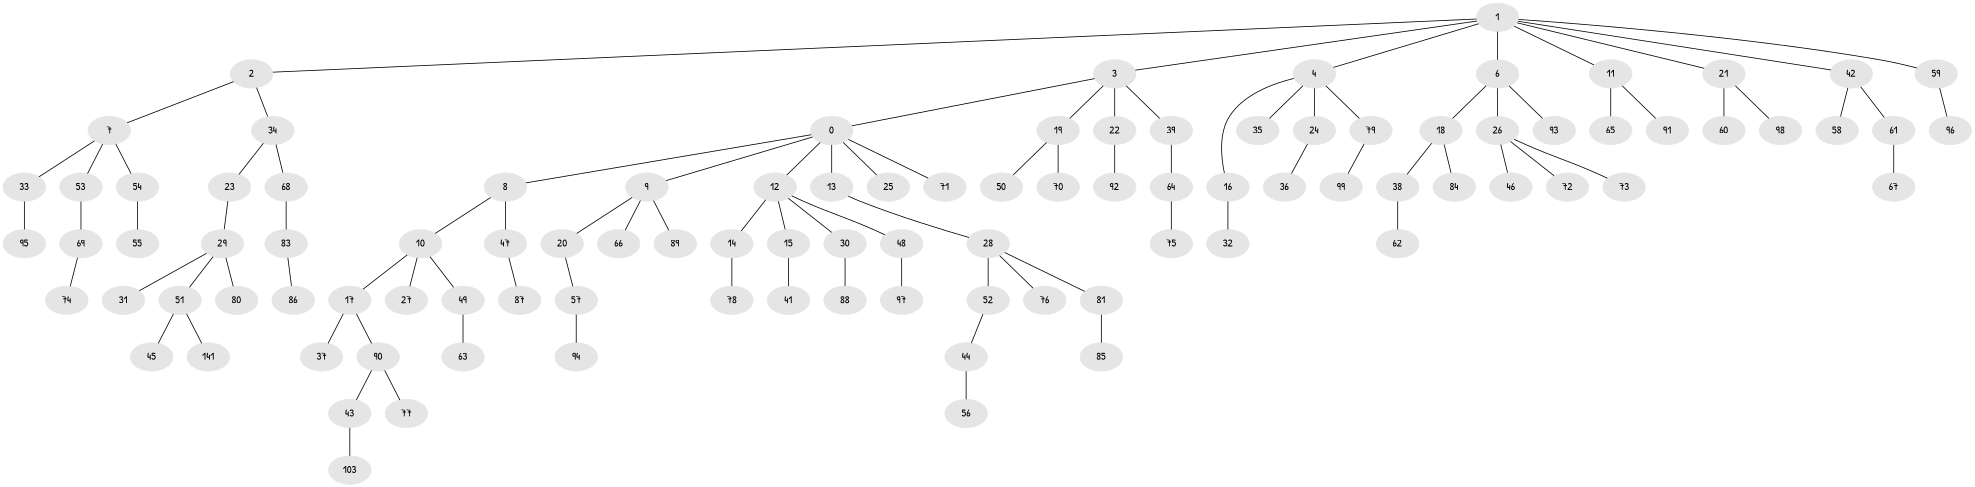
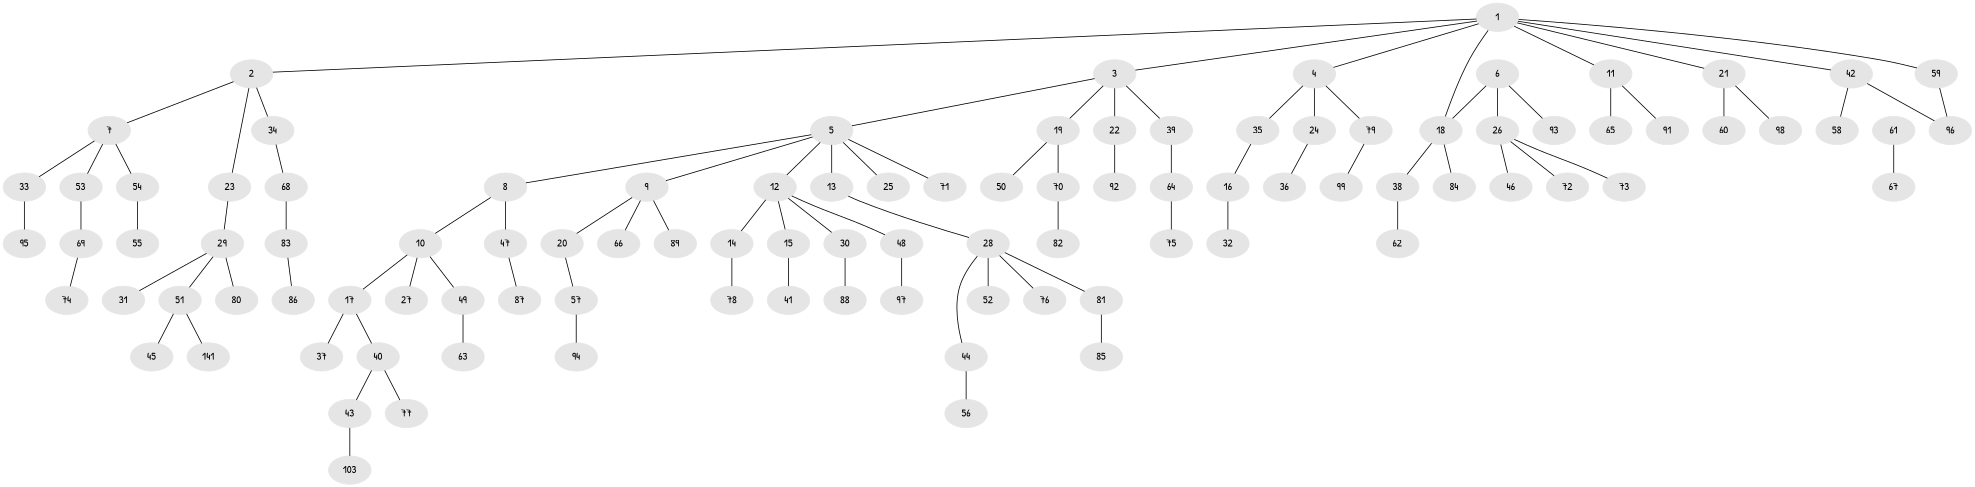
(1498, 46) -> (1463, 72)
(1873, 102) -> (1901, 102)
(1235, 109) -> (1243, 159)
(832, 130) -> (832, 130)
(251, 159) -> (241, 130)
none -> (1058, 244)
(977, 329) -> (958, 297)
(378, 357) -> (378, 357)
